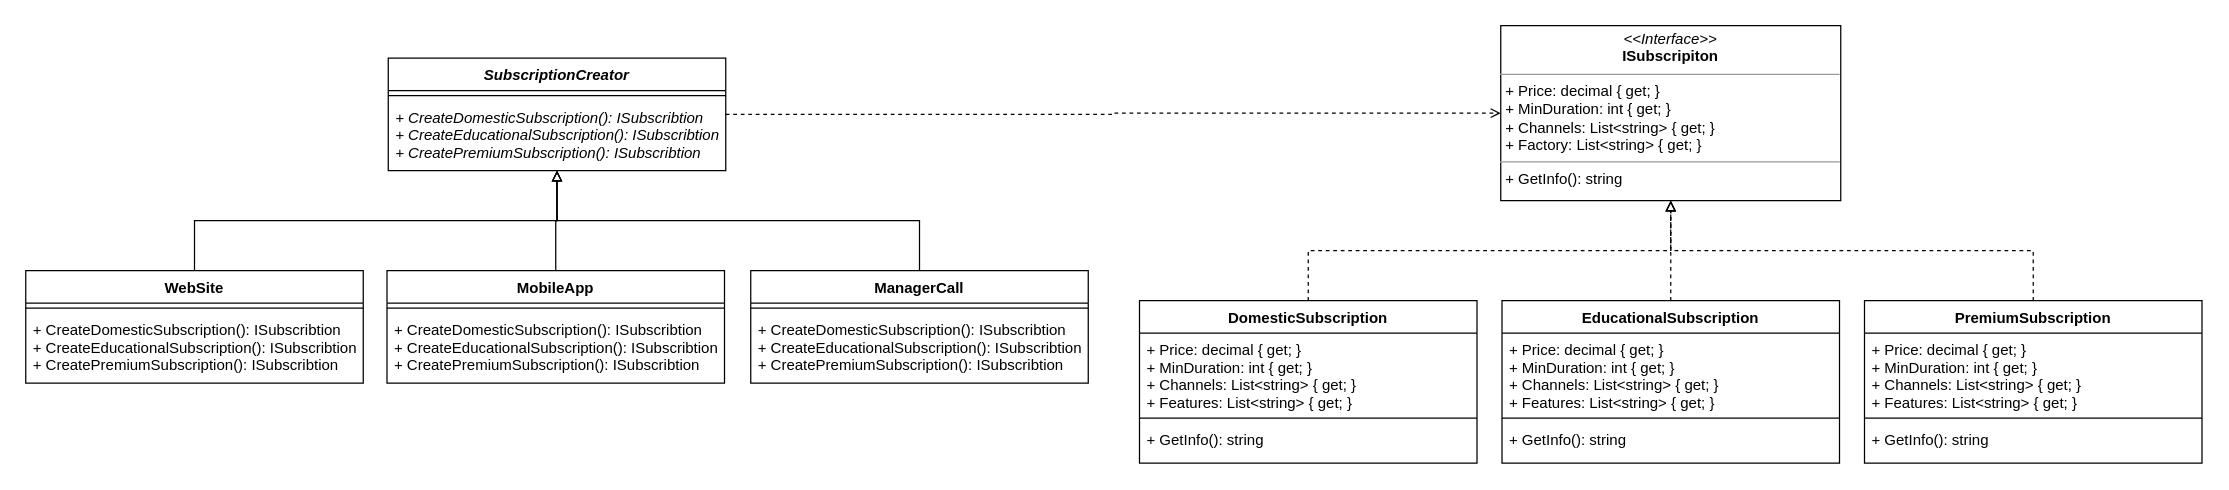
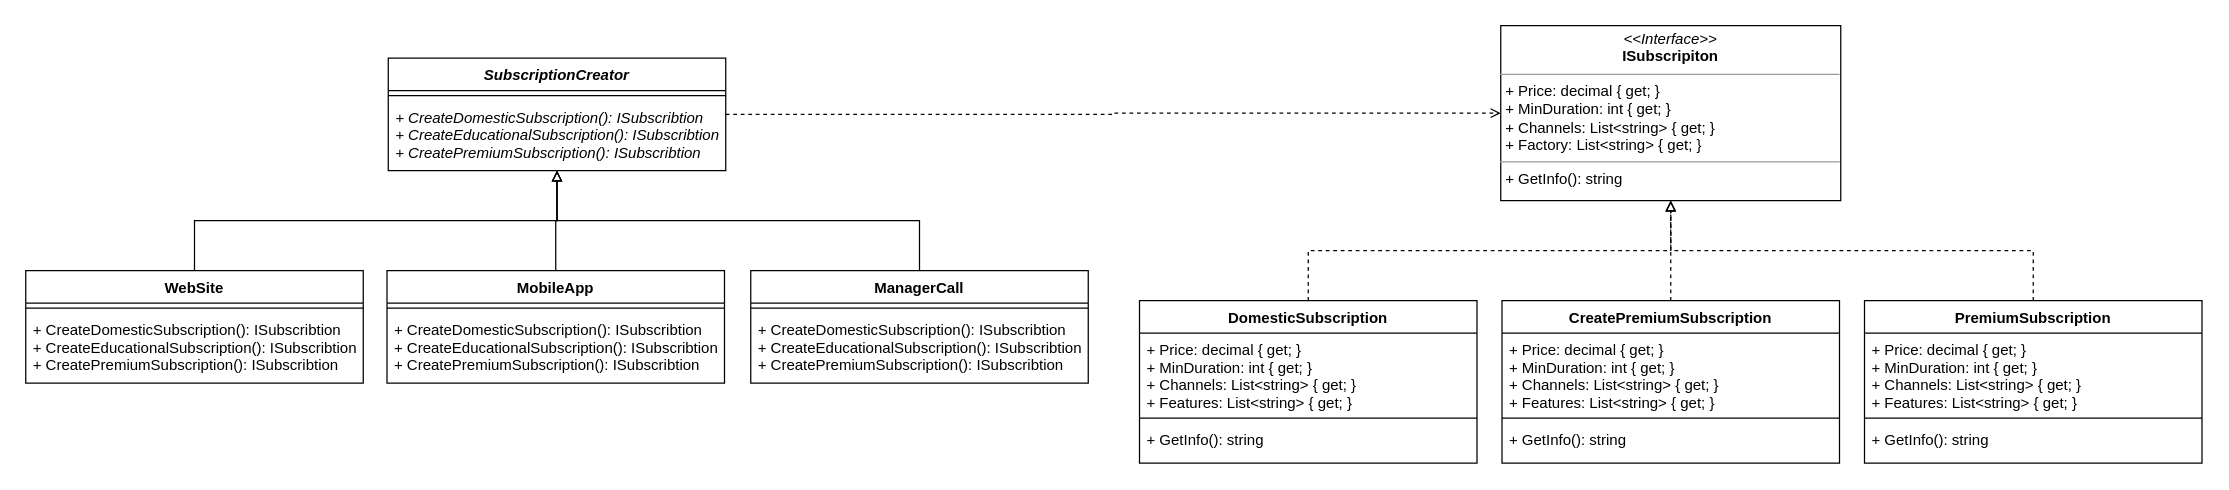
(1670, 318) -> (1670, 318)
